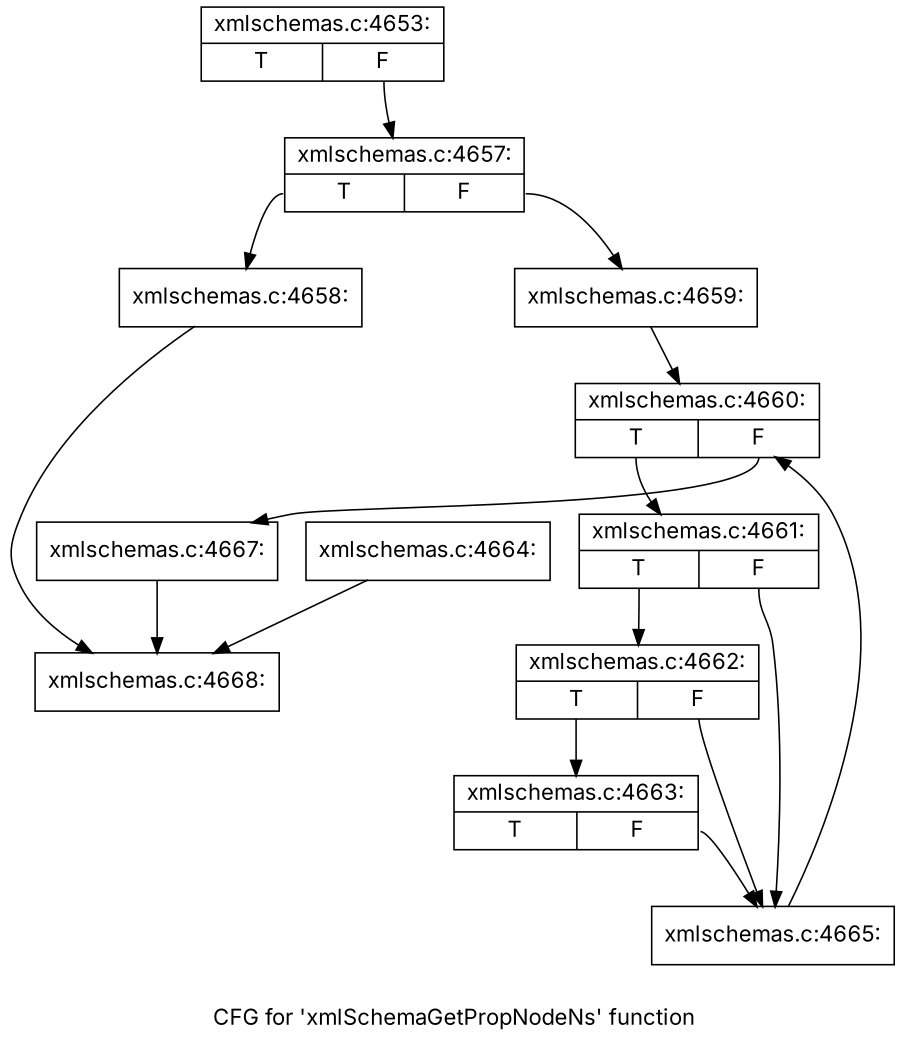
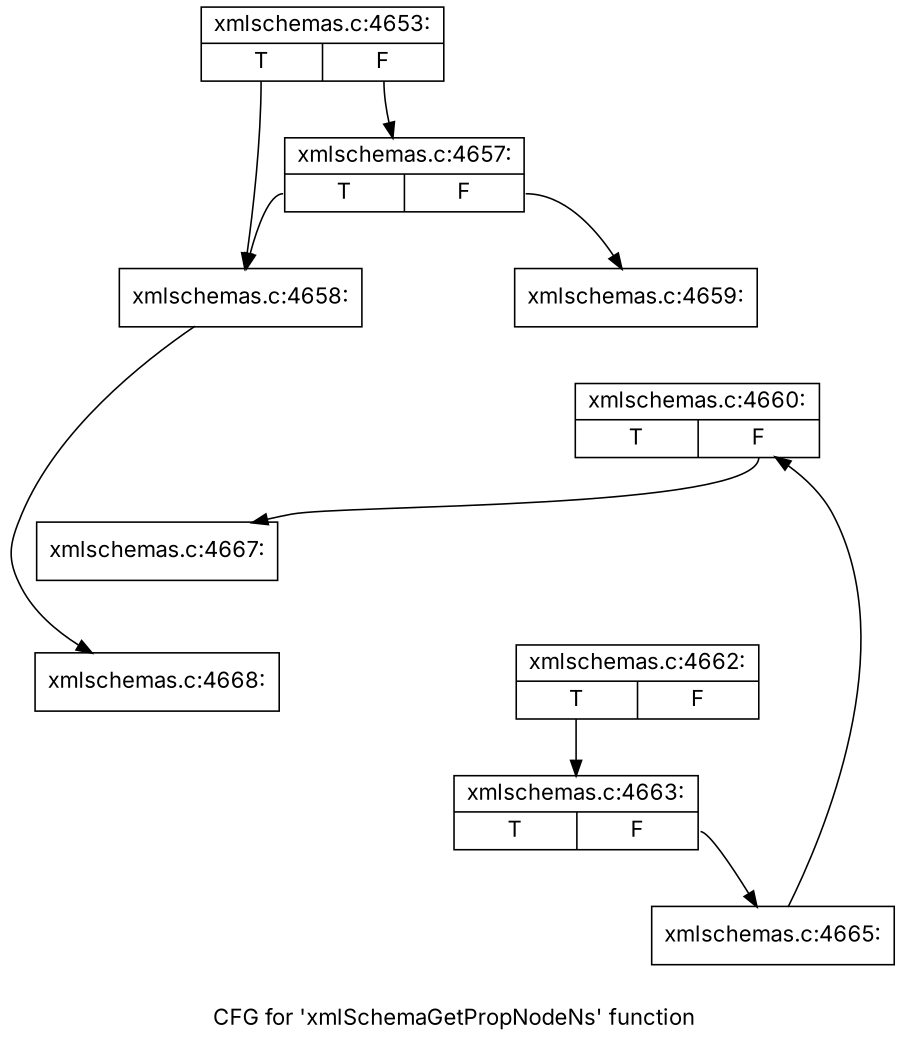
none -> (257, 167)
(661, 348) -> none
(428, 551) -> none
(699, 551) -> none
(157, 609) -> none
(725, 806) -> none
